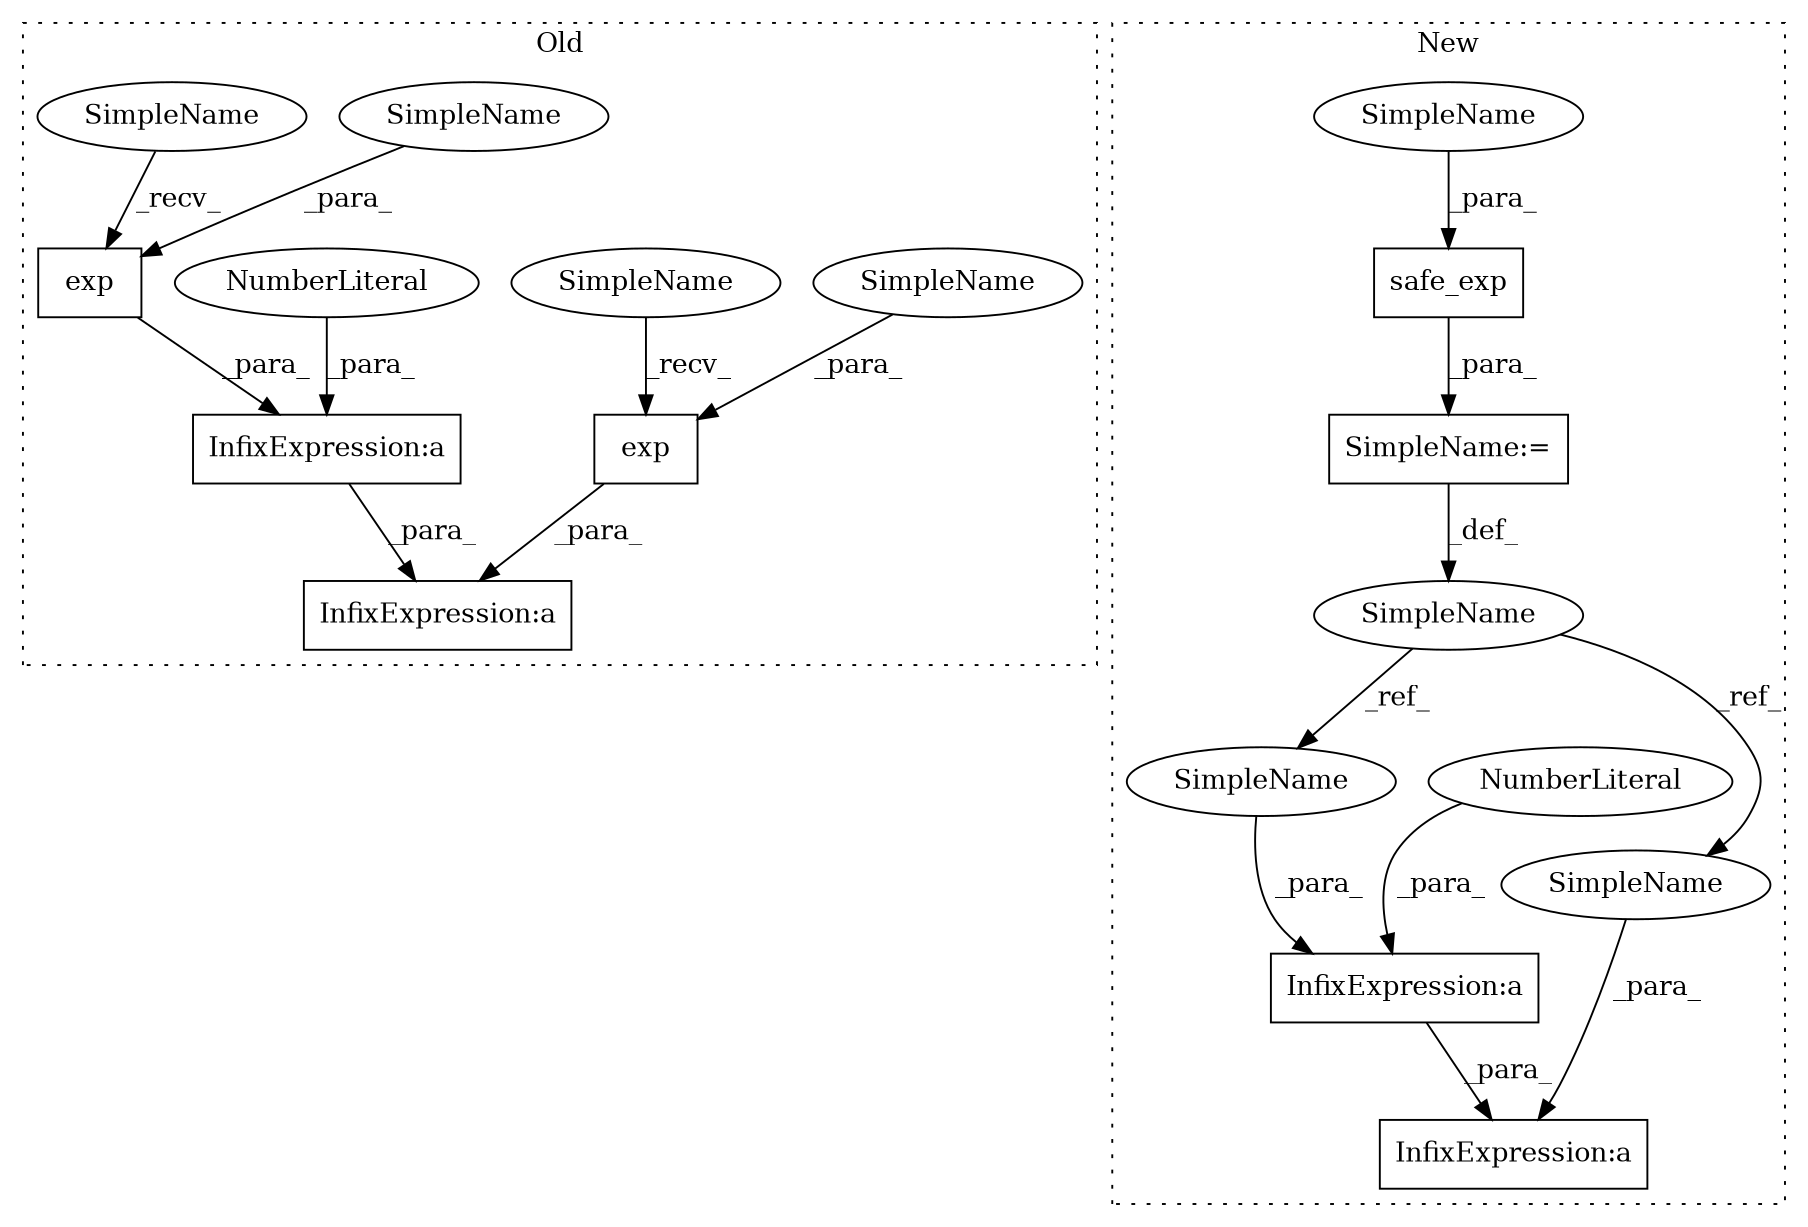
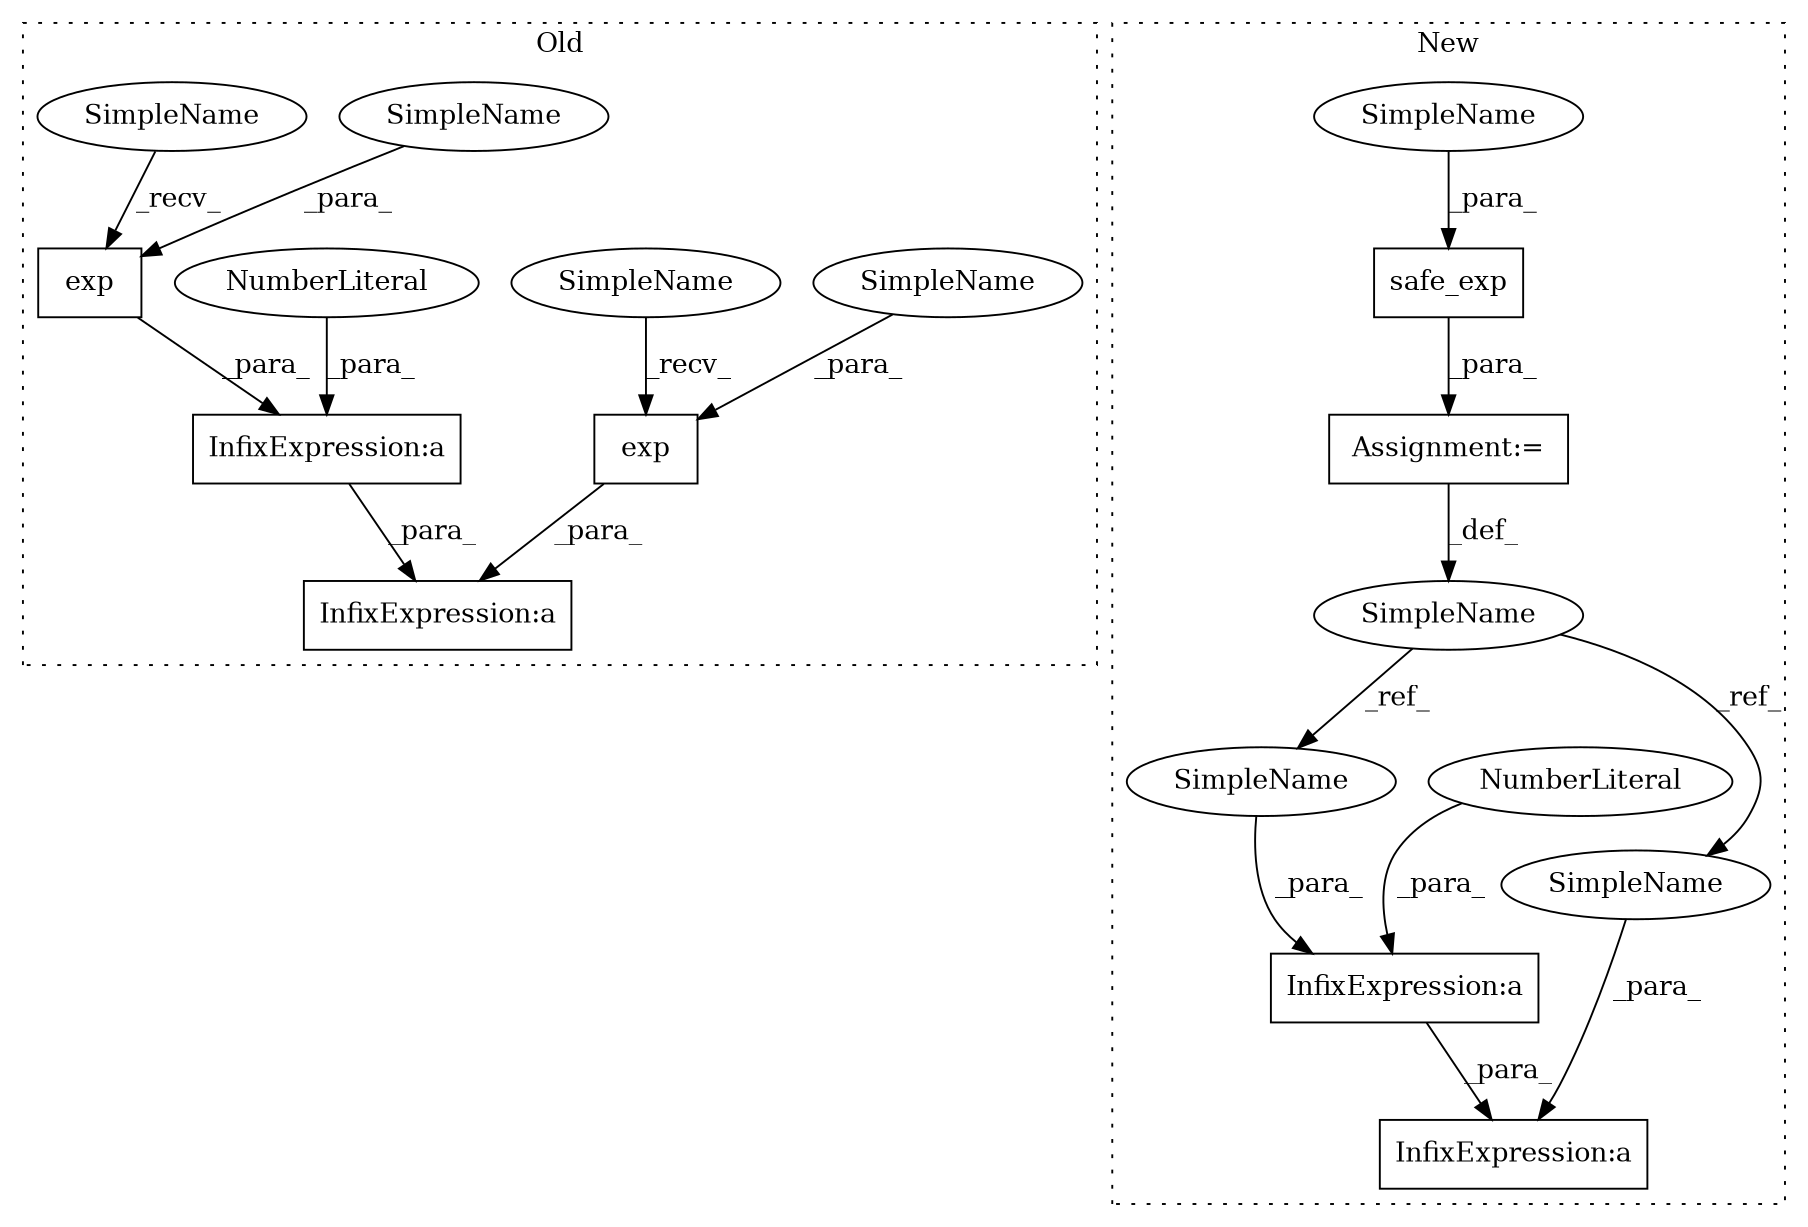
(1449, 449) -> (1449, 449)
